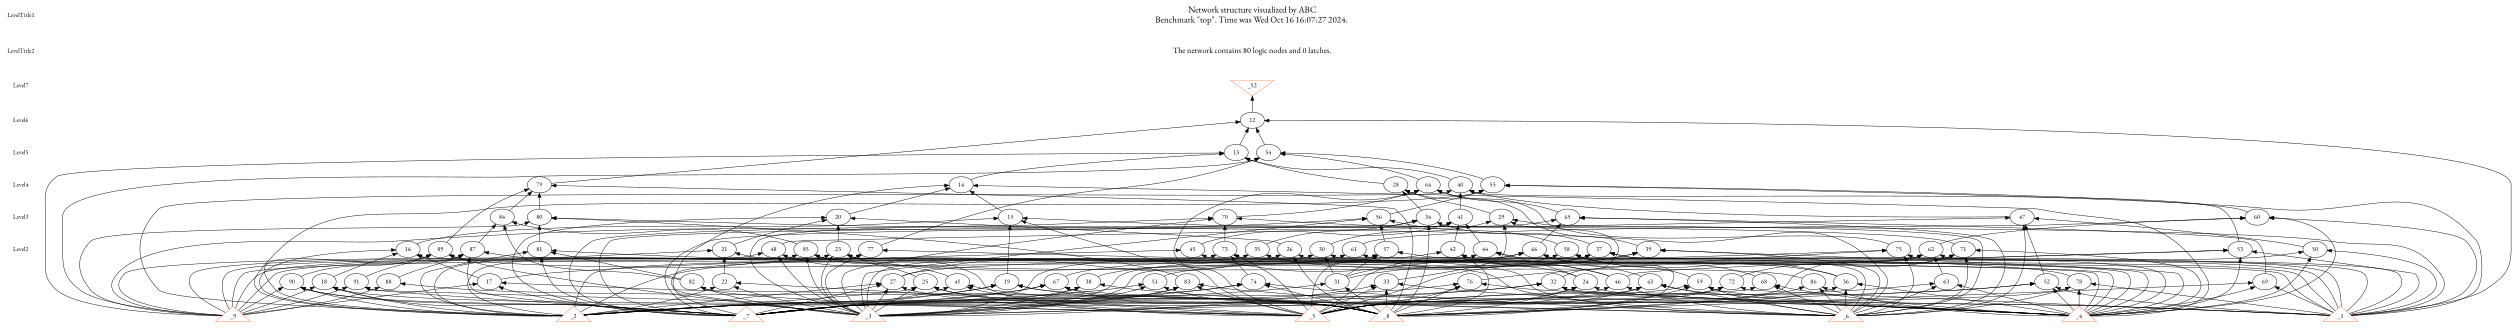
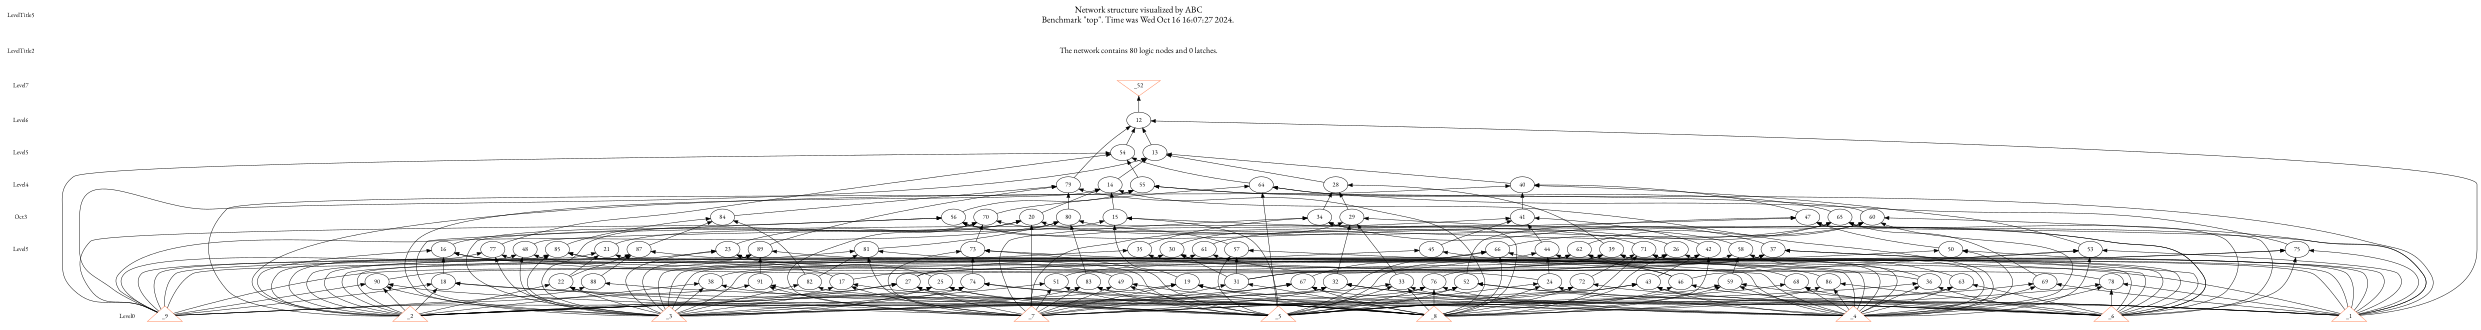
(21, 15) -> (21, 15)
(21, 217) -> (21, 217)
(21, 249) -> (21, 249)
(589, 305) -> (598, 266)
none -> (127, 316)
